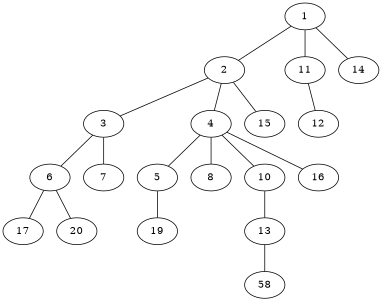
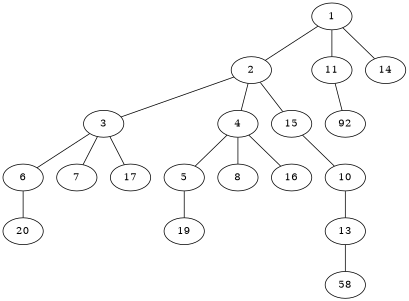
(318, 124) -> (345, 124)
(238, 151) -> (318, 151)
(37, 204) -> (117, 151)
